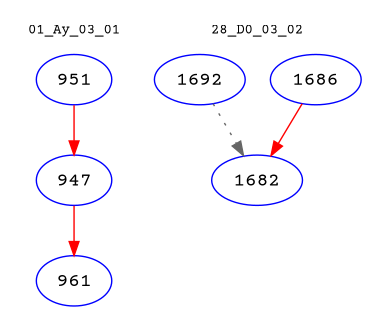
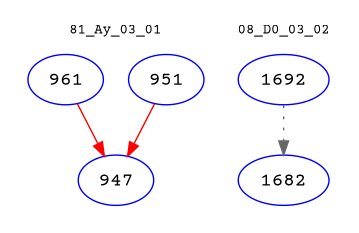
(75, 30) -> (116, 30)
(258, 30) -> (284, 30)
(316, 80) -> none
(74, 224) -> (88, 124)
